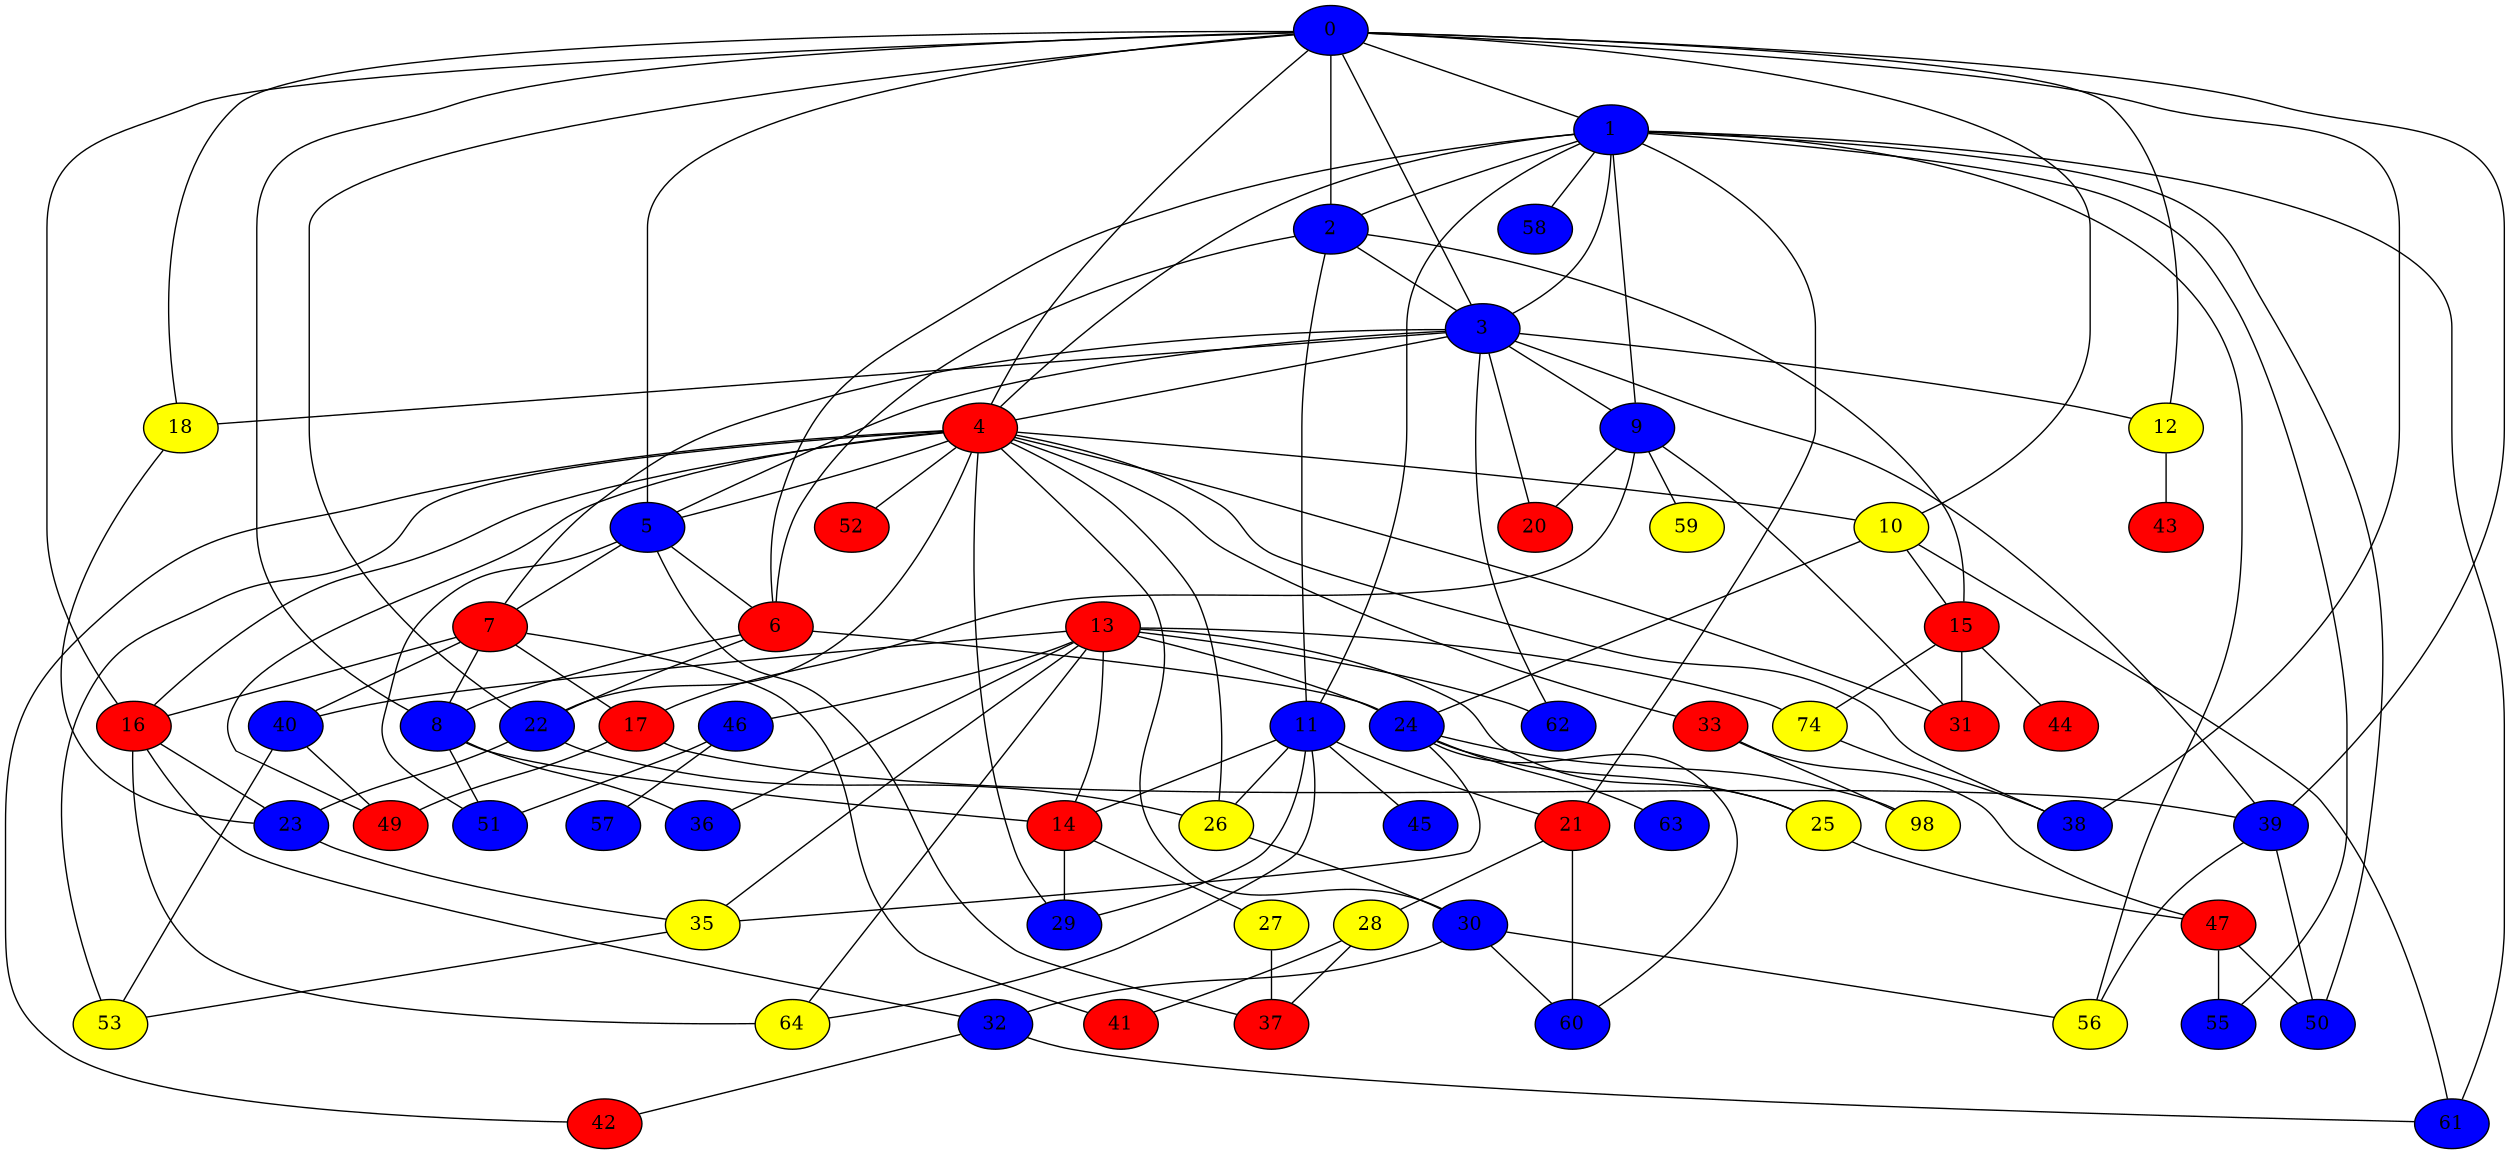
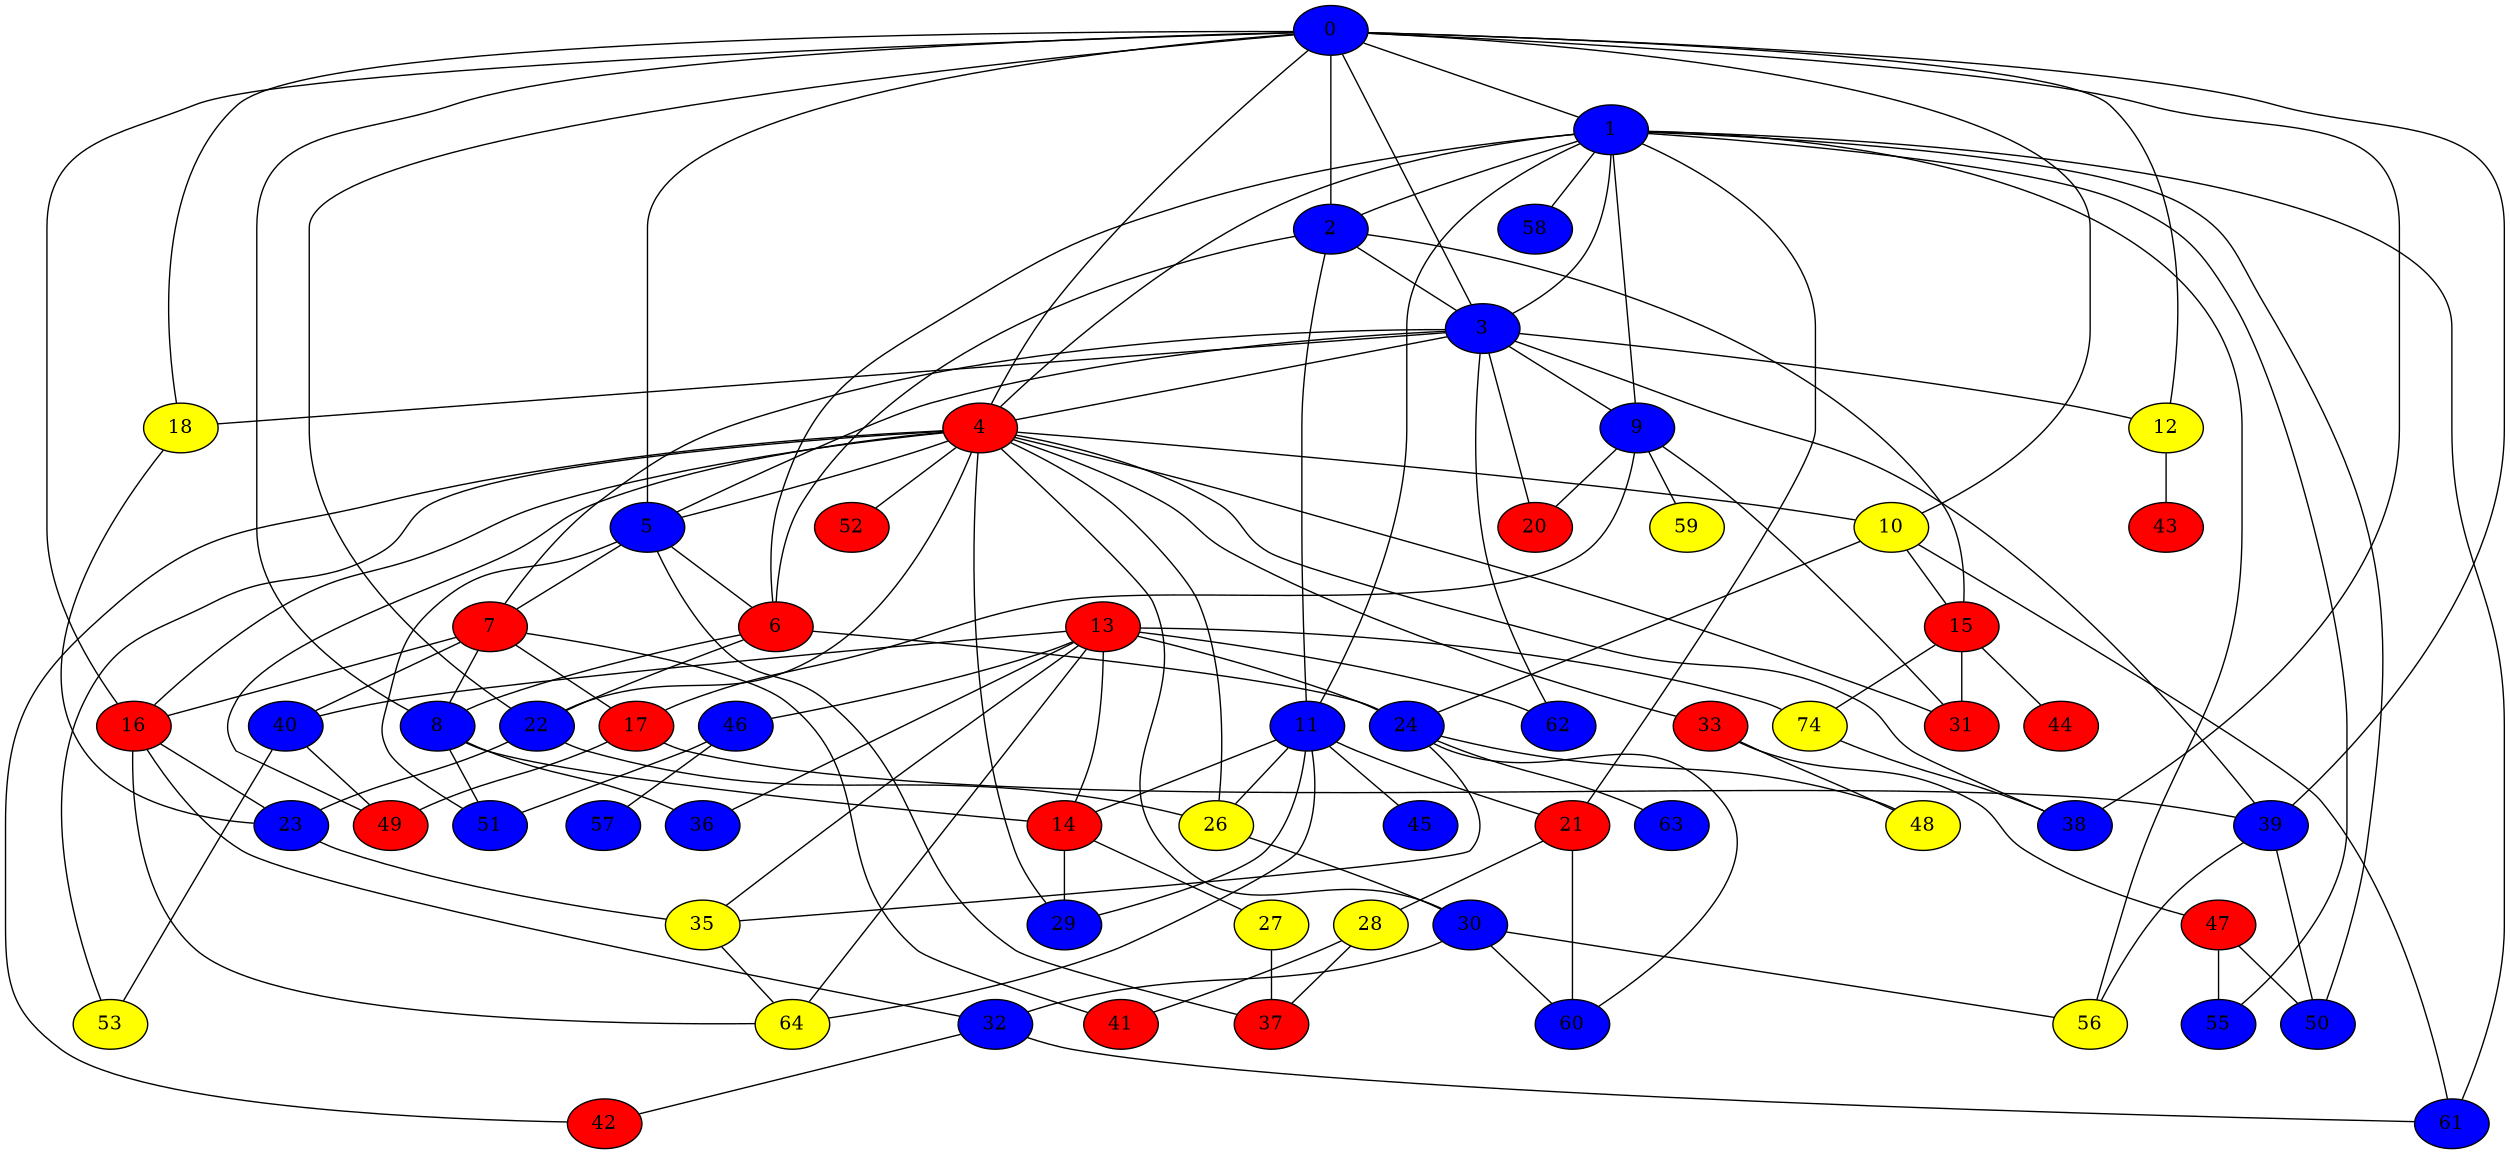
(1824, 826) -> none
(1923, 826) -> (1923, 826)
(407, 975) -> (737, 964)
